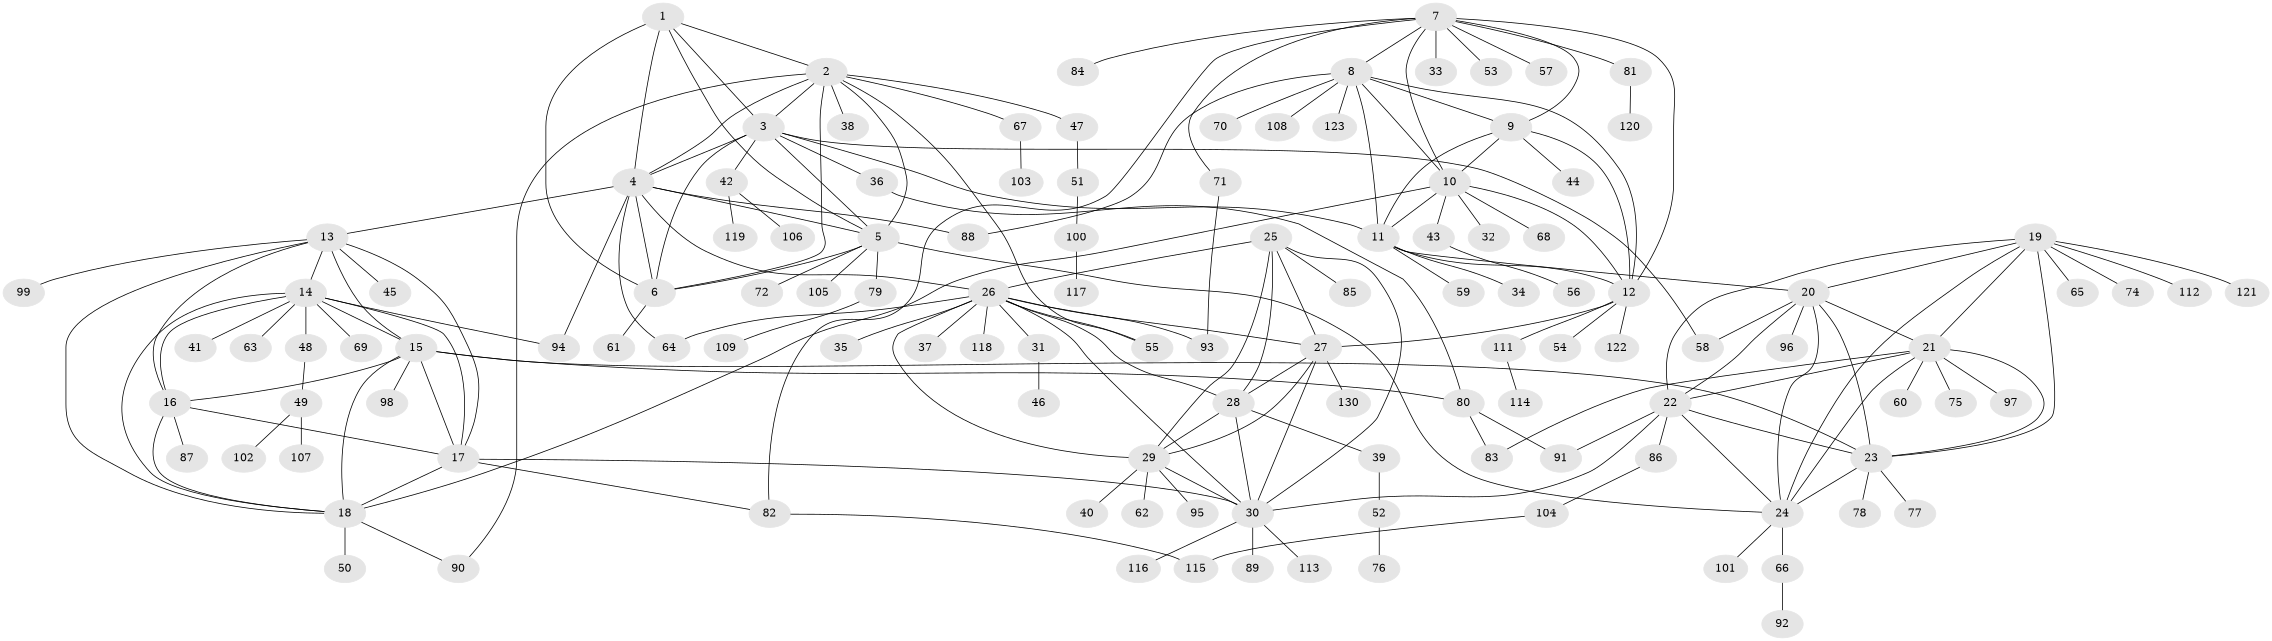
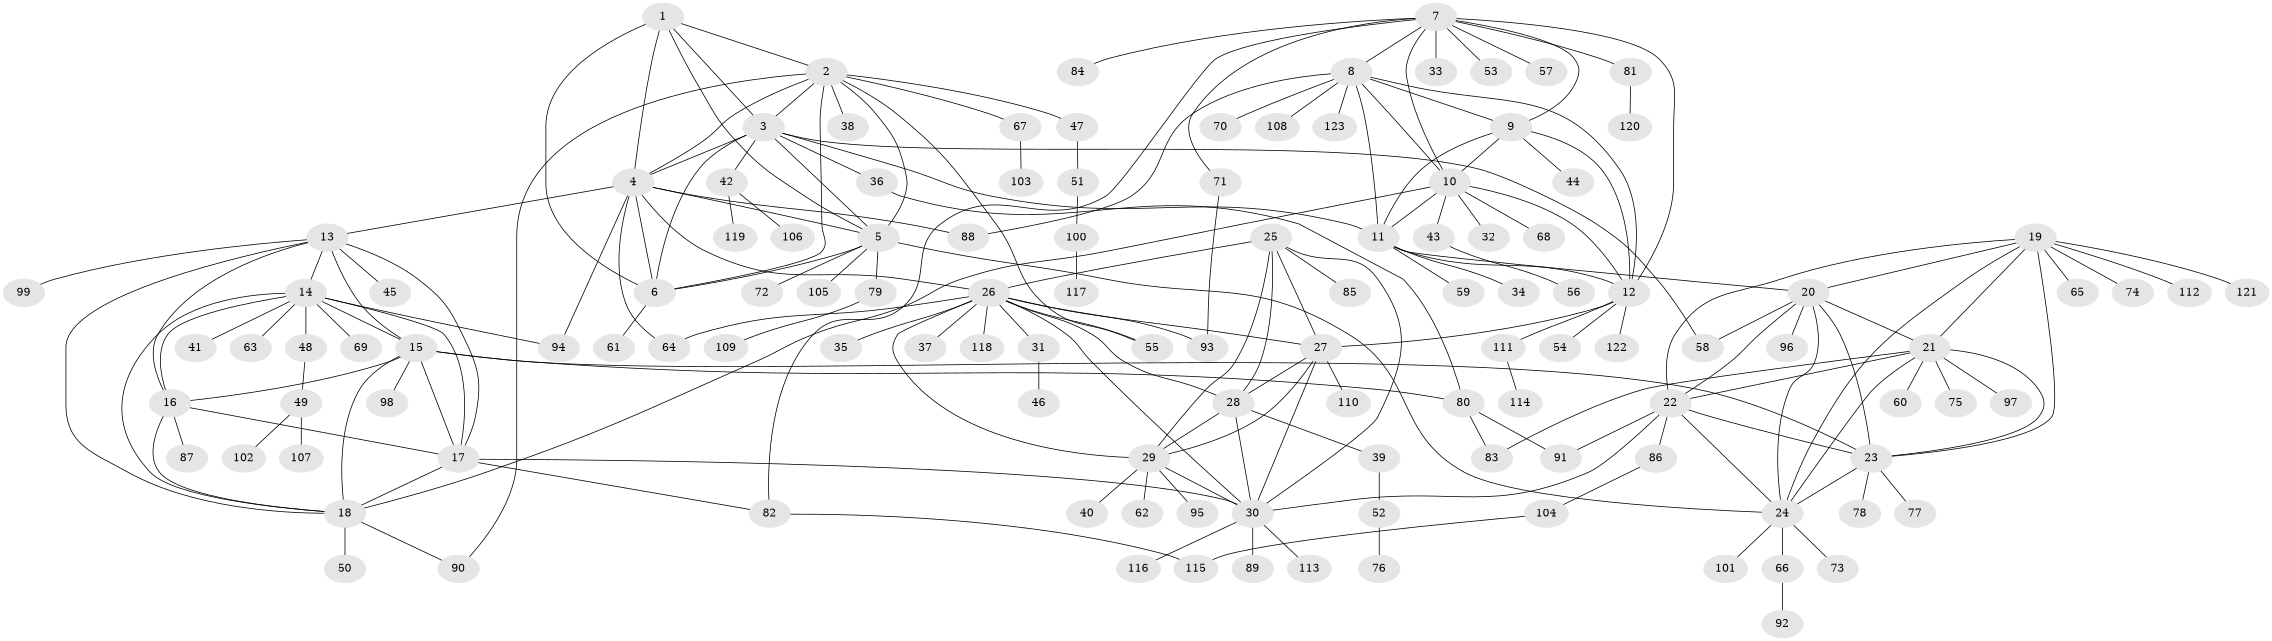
(1349, 403) -> (1349, 403)
none -> (1838, 569)
